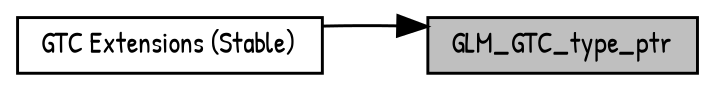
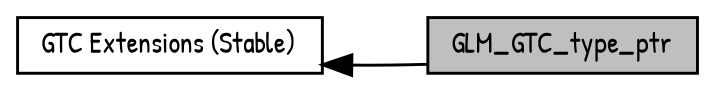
(360, 26) -> (389, 65)
